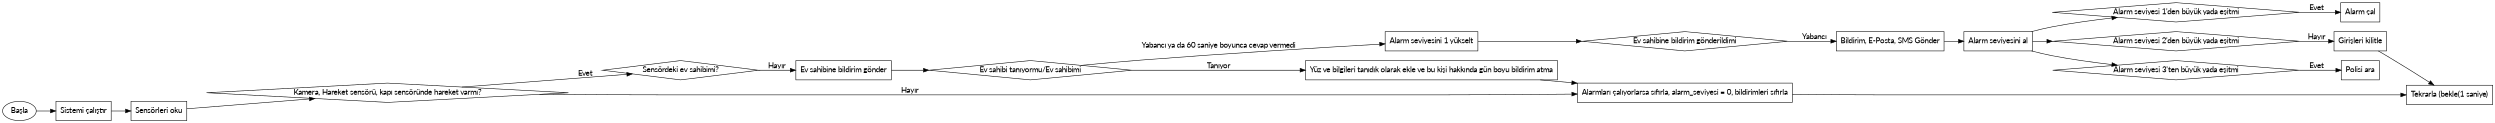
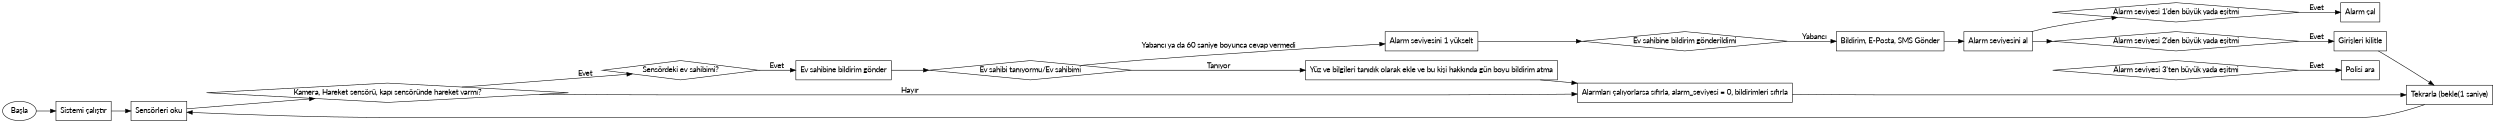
(2317, 37) -> (2317, 37)
(2072, 59) -> none
(777, 66) -> (777, 66)
none -> (1309, 117)
